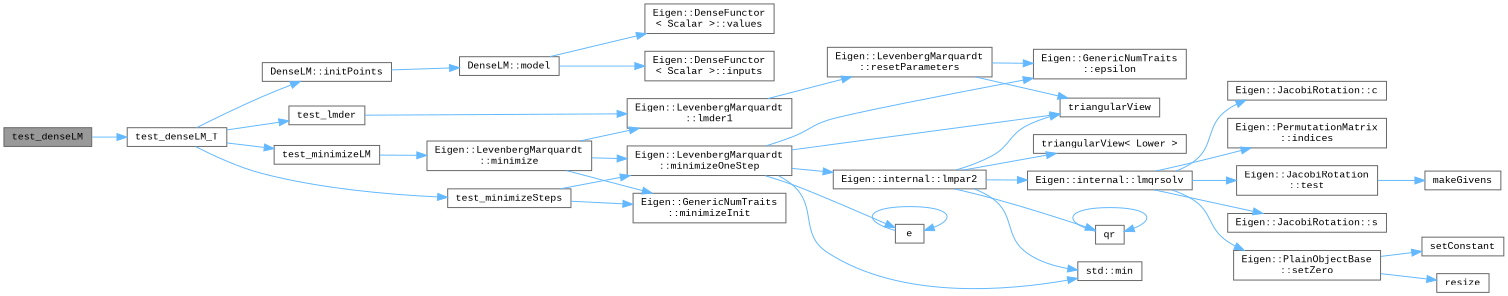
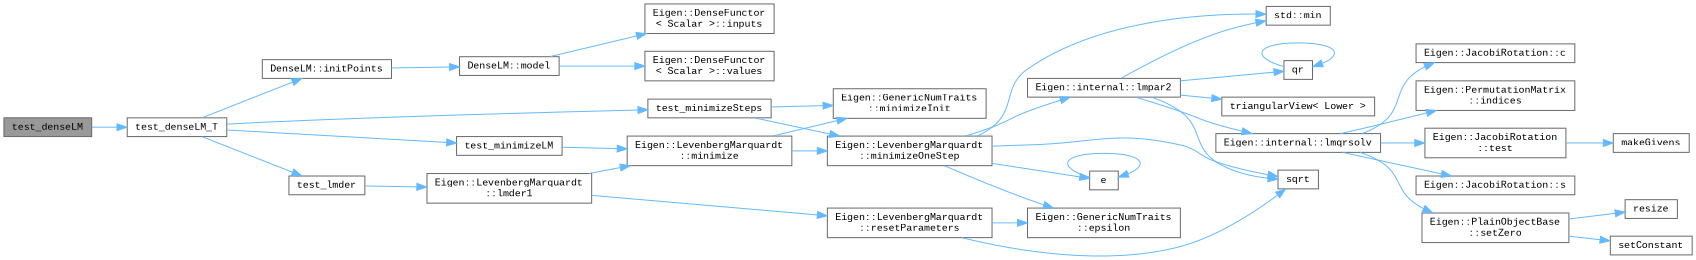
(1110, 107) -> (1298, 179)
(604, 136) -> (604, 171)
